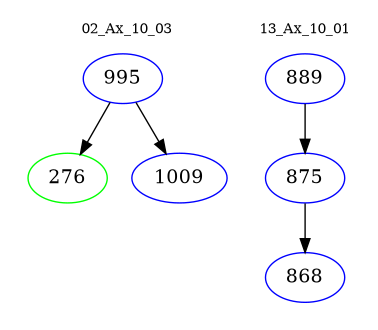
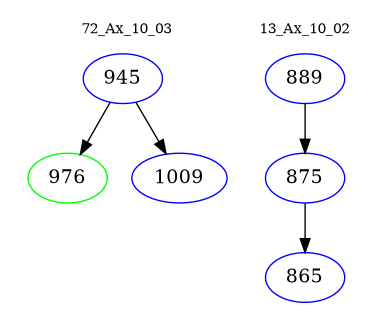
(127, 30) -> (127, 30)
(305, 30) -> (305, 30)
(123, 79) -> (123, 79)
(68, 178) -> (68, 178)
(305, 277) -> (305, 277)
